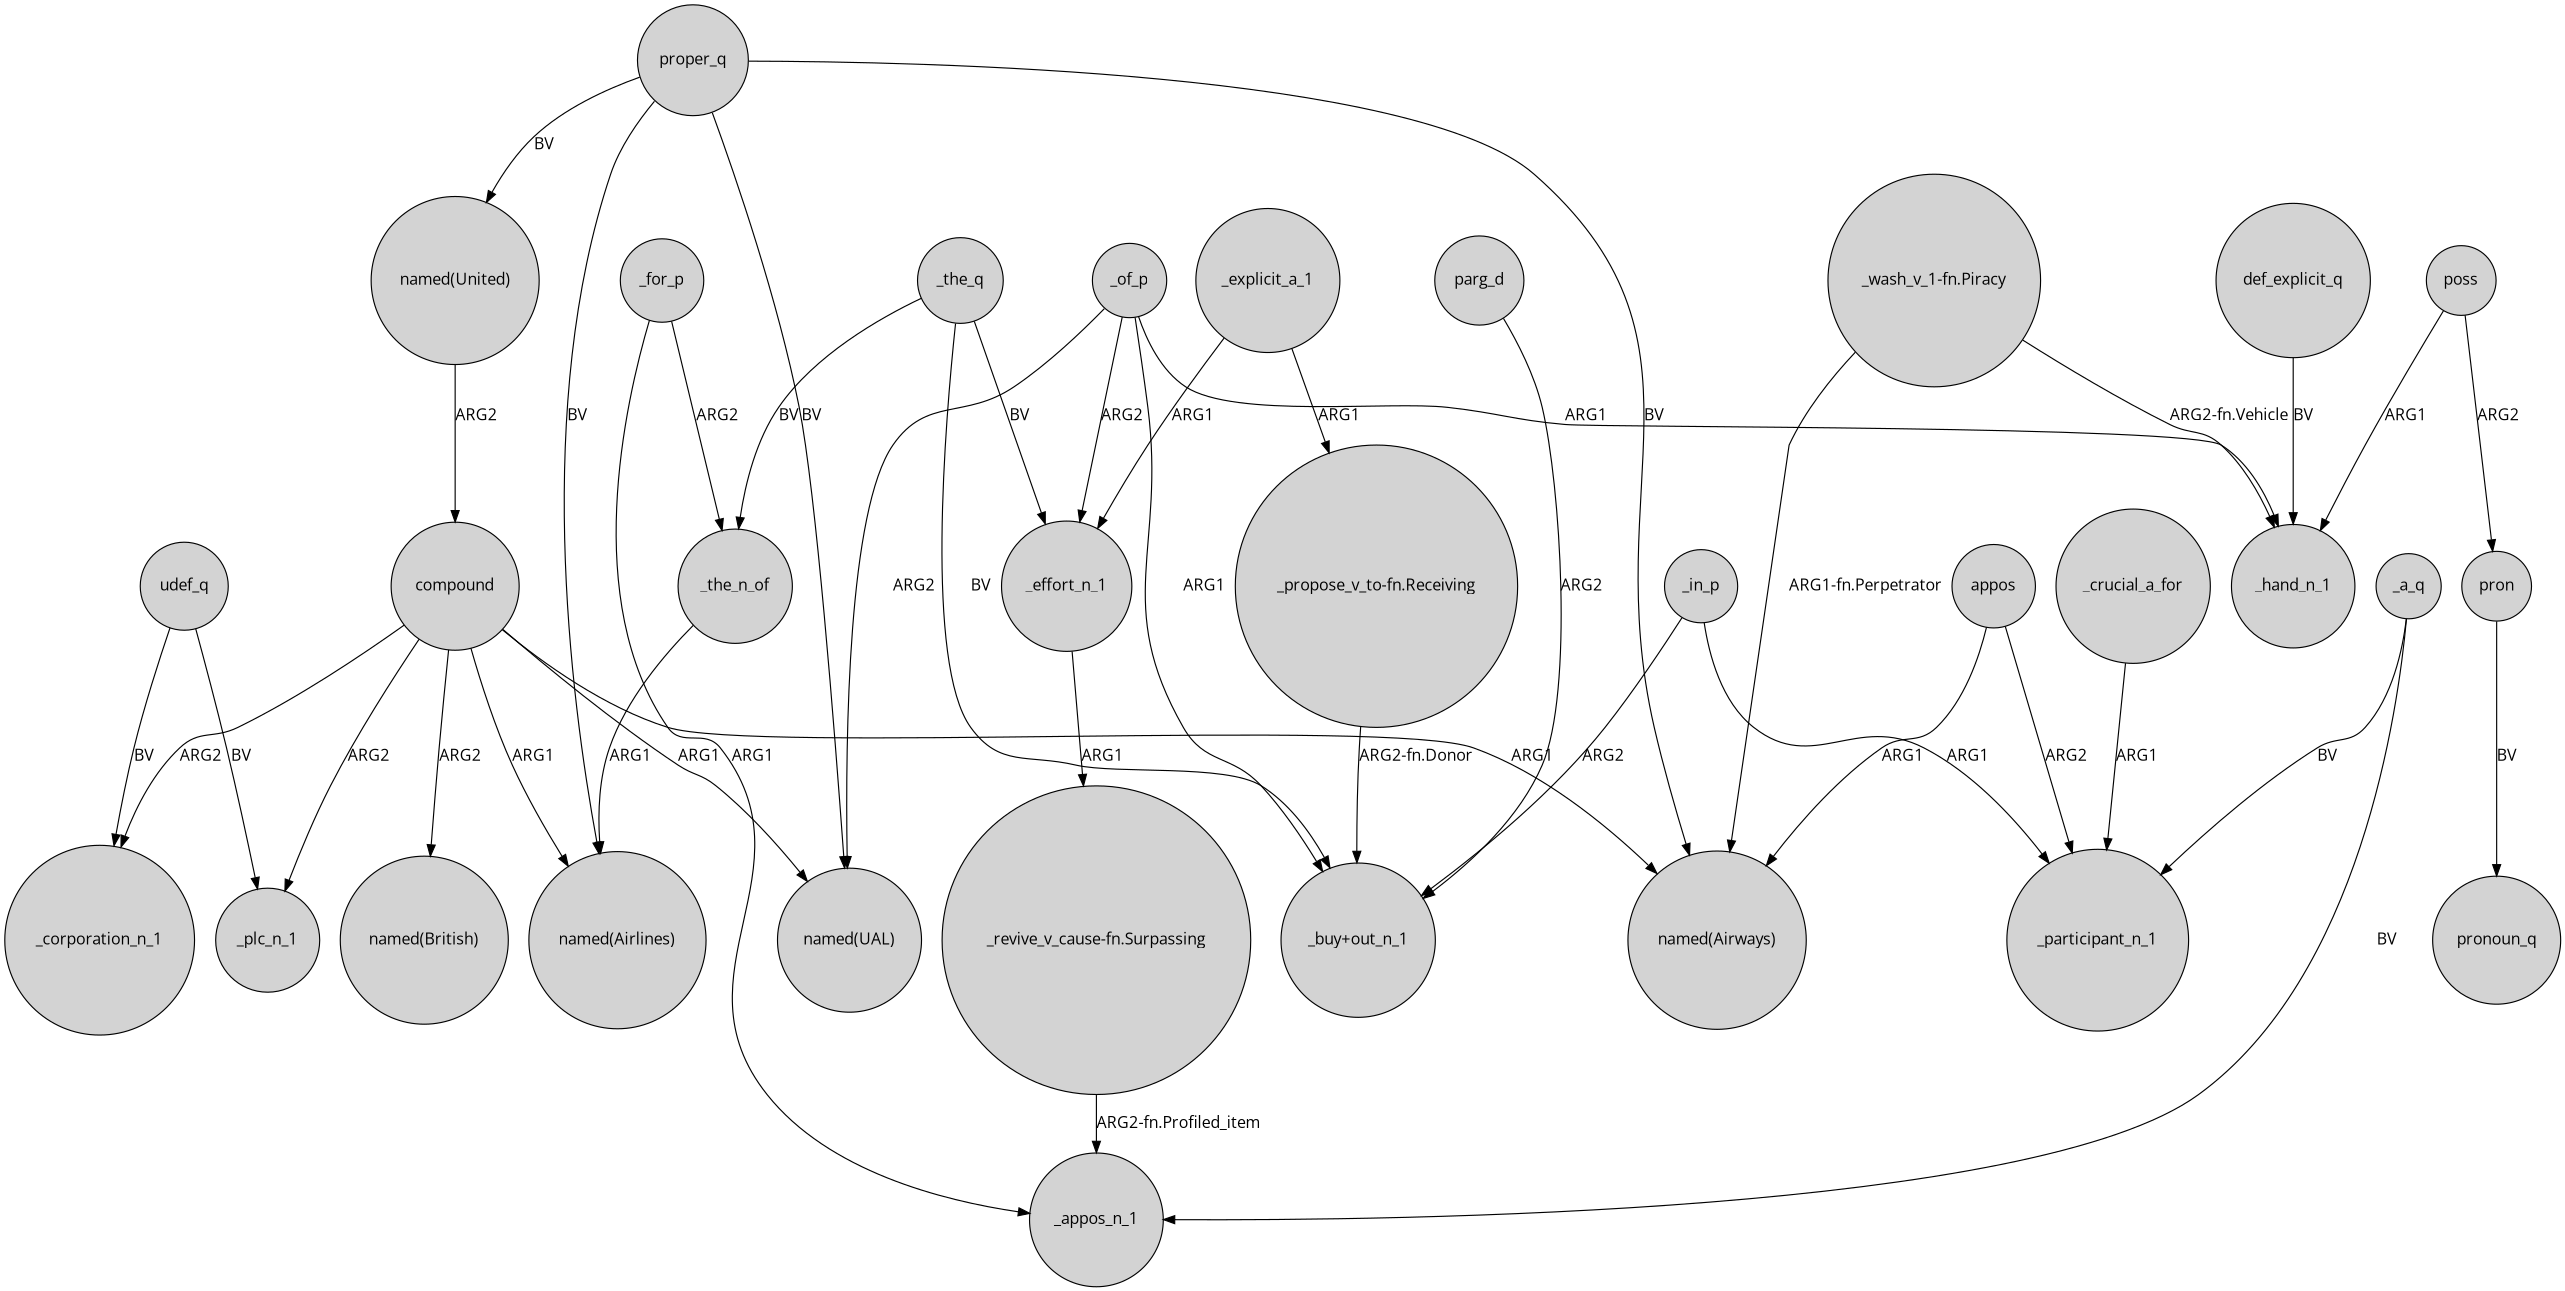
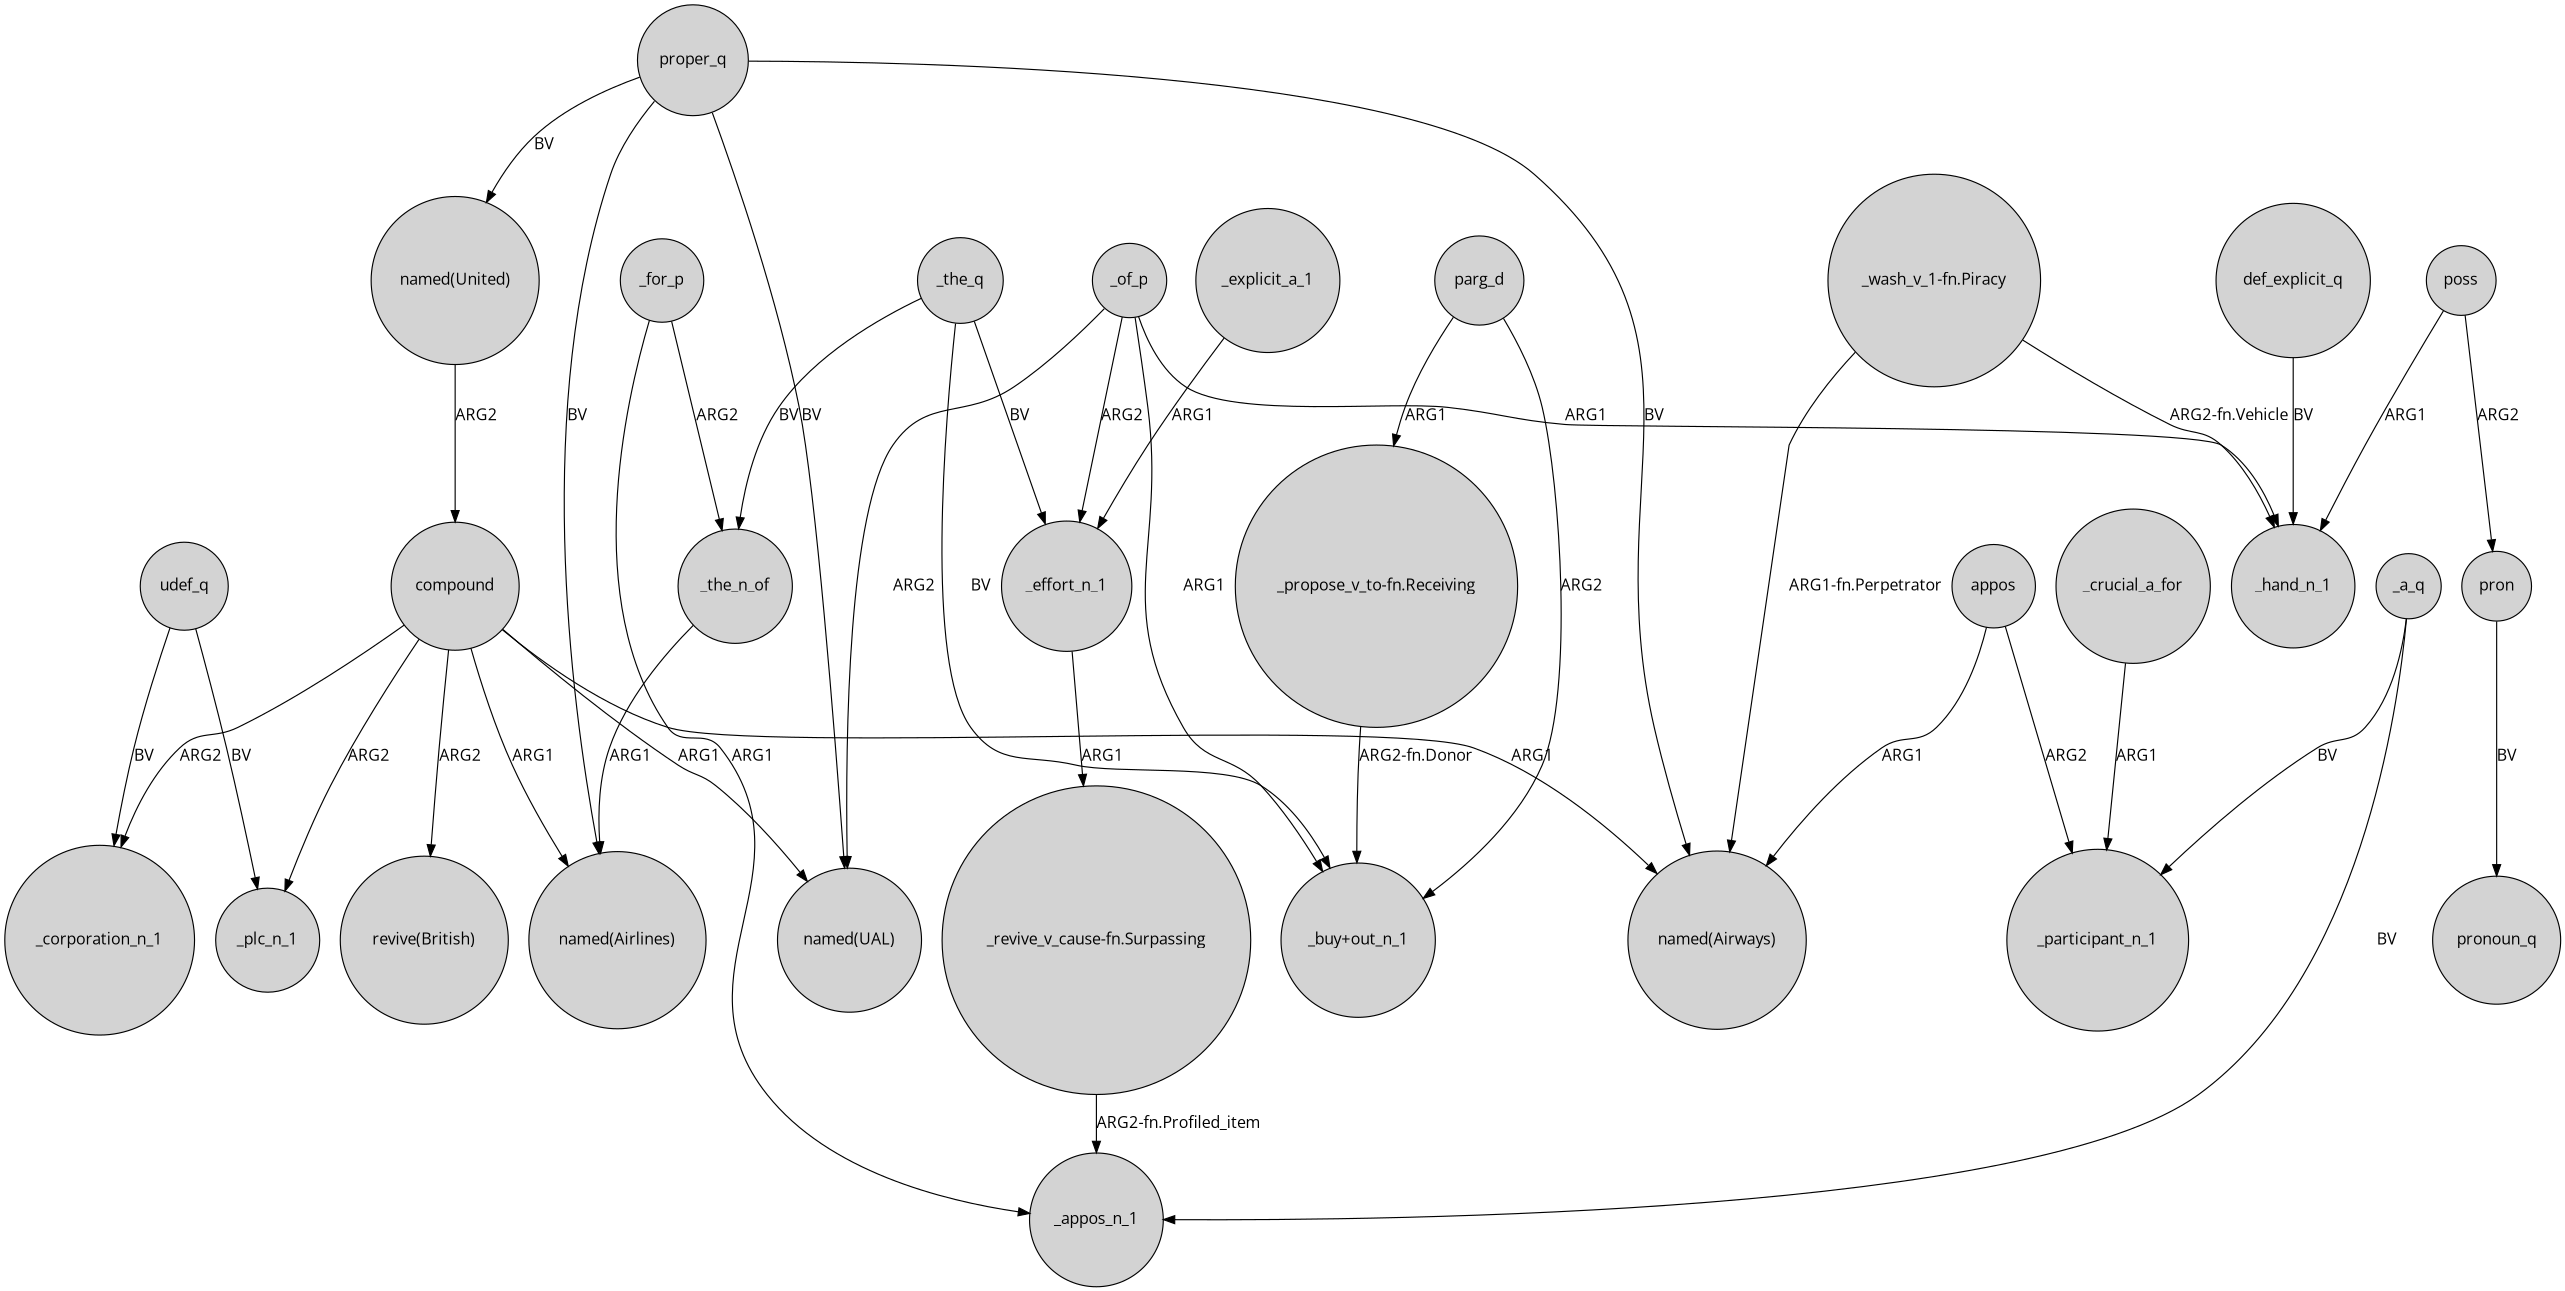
(1309, 395) -> (1420, 374)
(1701, 586) -> none
(424, 940) -> (424, 940)
